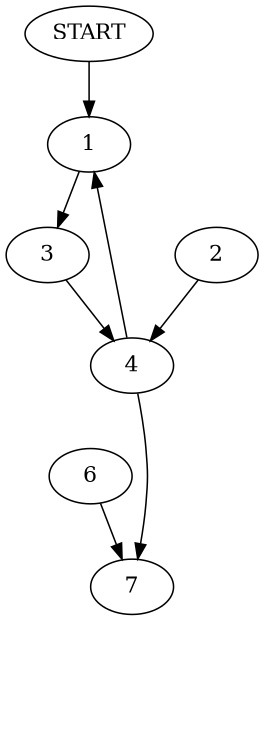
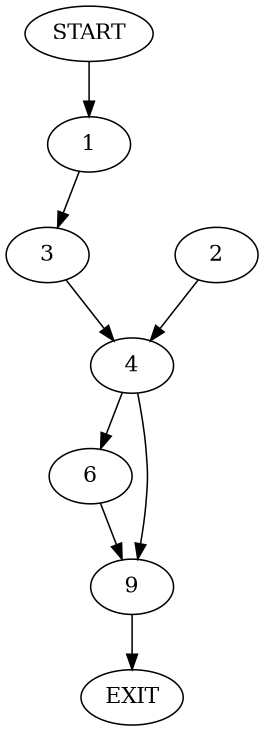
(112, 262) -> (114, 413)
(132, 587) -> (132, 587)
none -> (132, 697)
